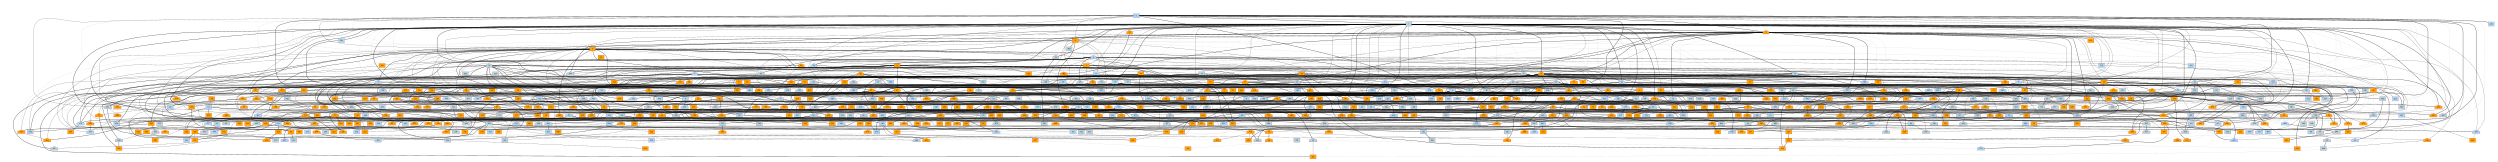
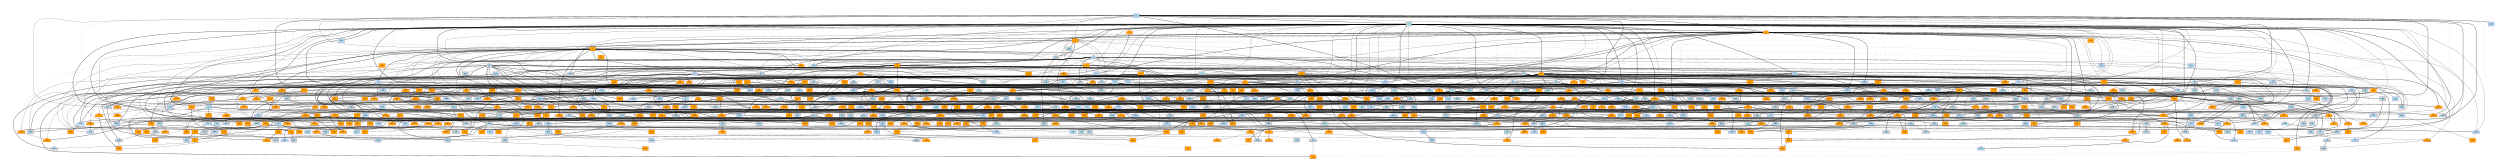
(1775, 99) -> none
